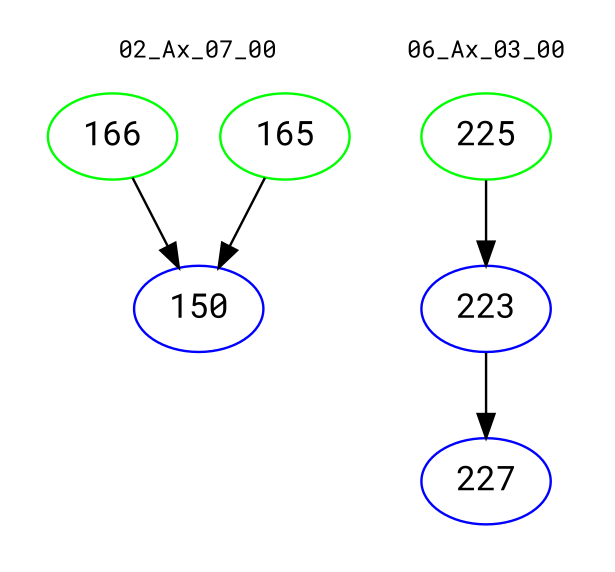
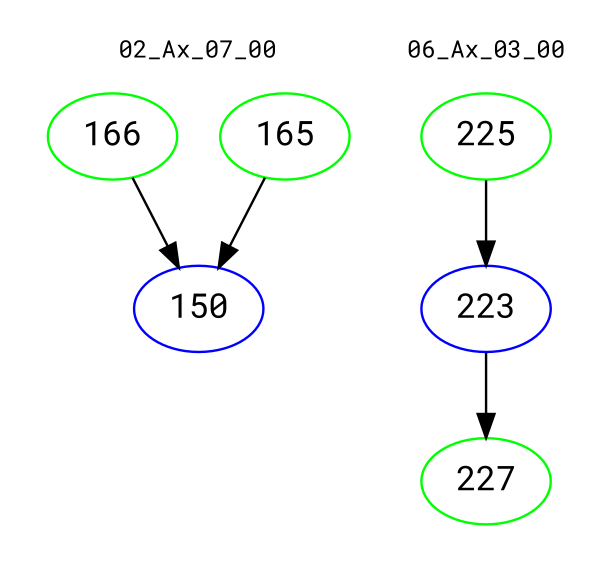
(486, 481) -> (486, 481)
